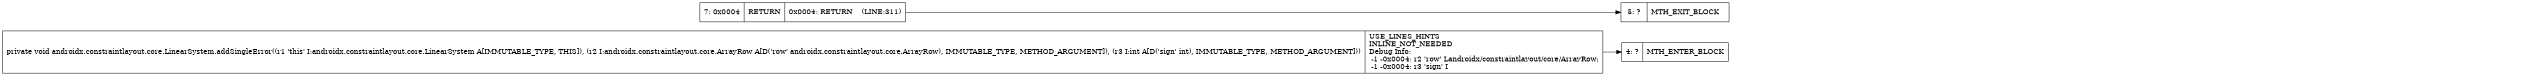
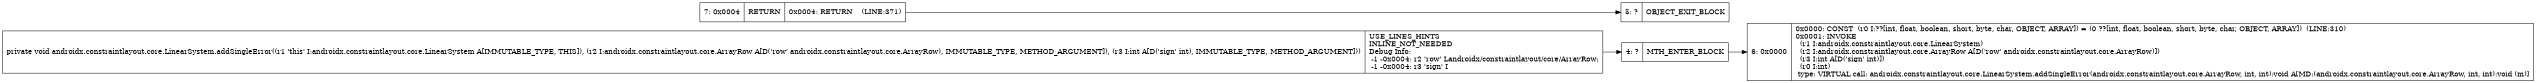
(845, 12) -> (845, 12)
(1685, 12) -> (1686, 12)
none -> (2140, 52)
